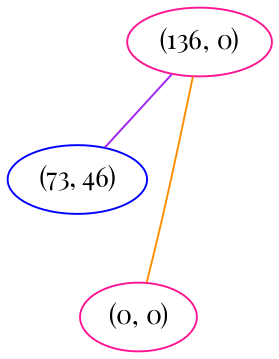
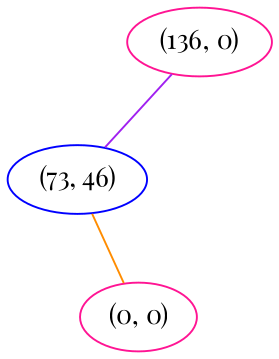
(171, 180) -> (108, 248)
